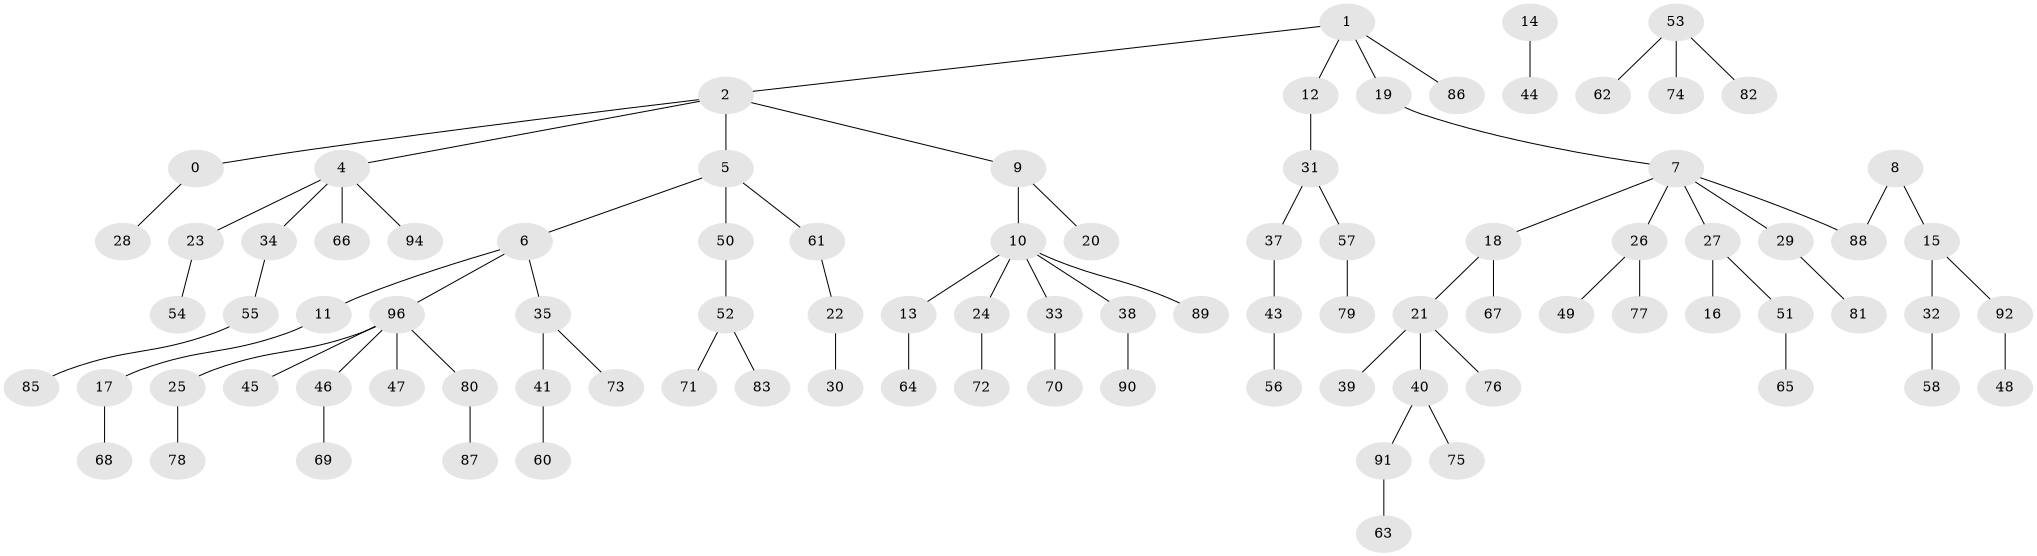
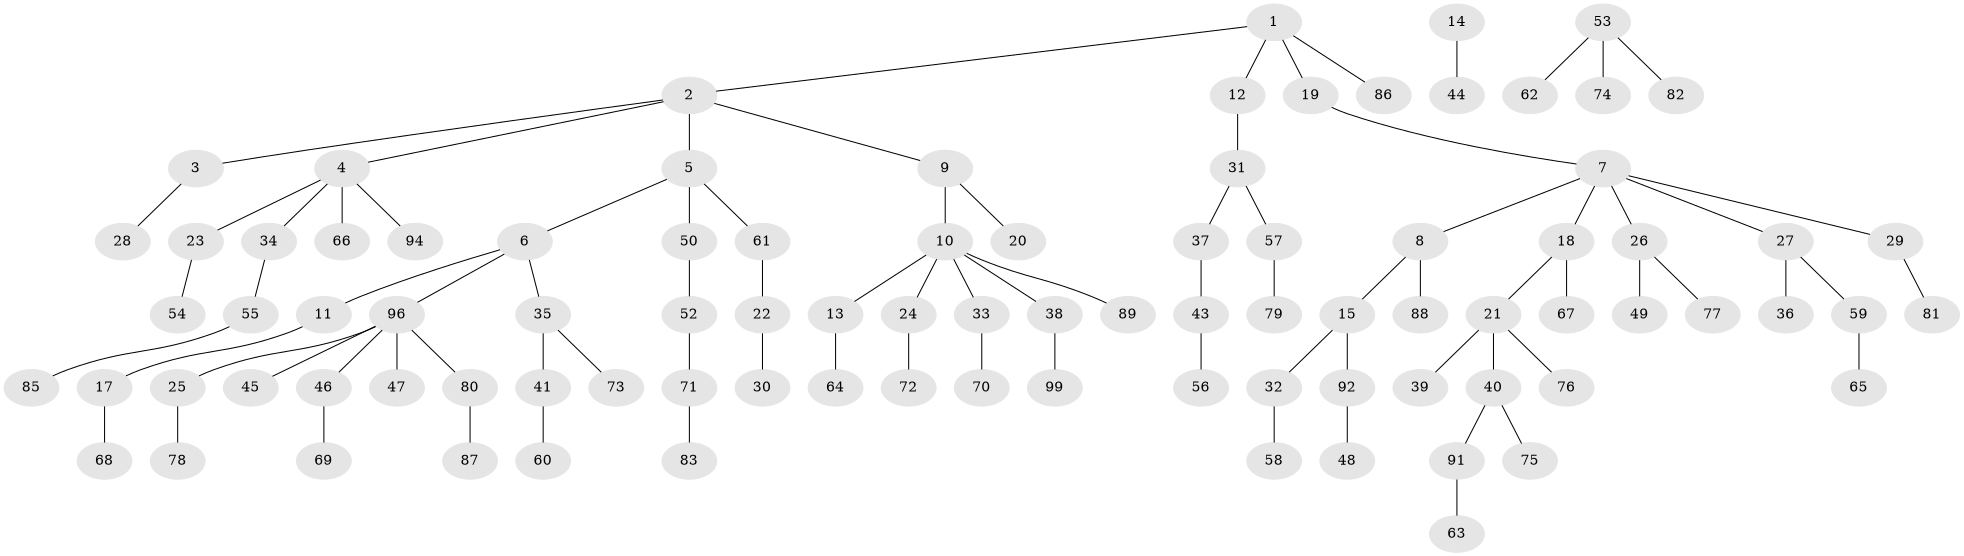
(196, 169) -> (196, 169)
(1769, 202) -> (1512, 205)
(1713, 315) -> (1786, 315)
(1786, 315) -> (1859, 315)
(744, 351) -> (689, 424)
(1128, 388) -> (1055, 388)
